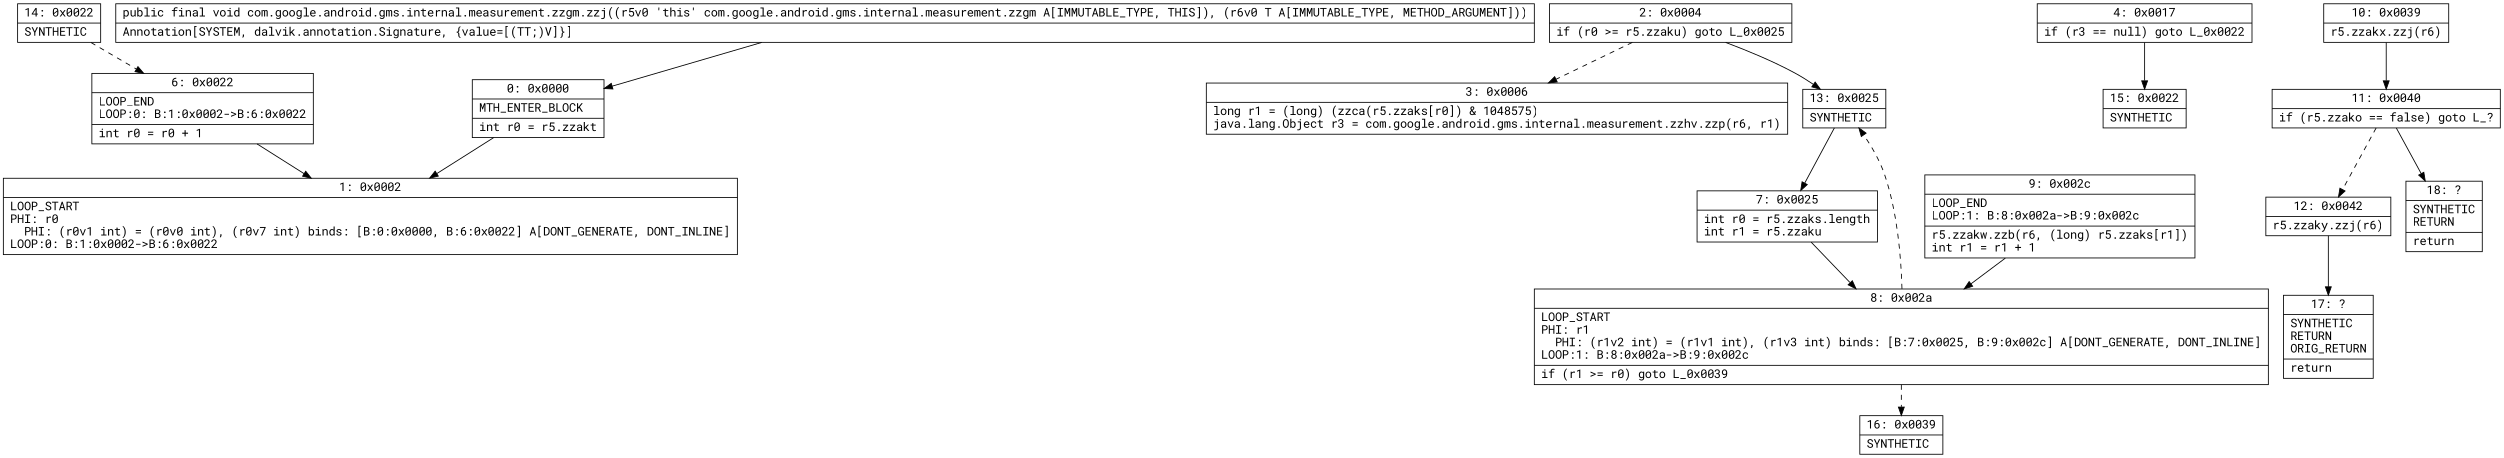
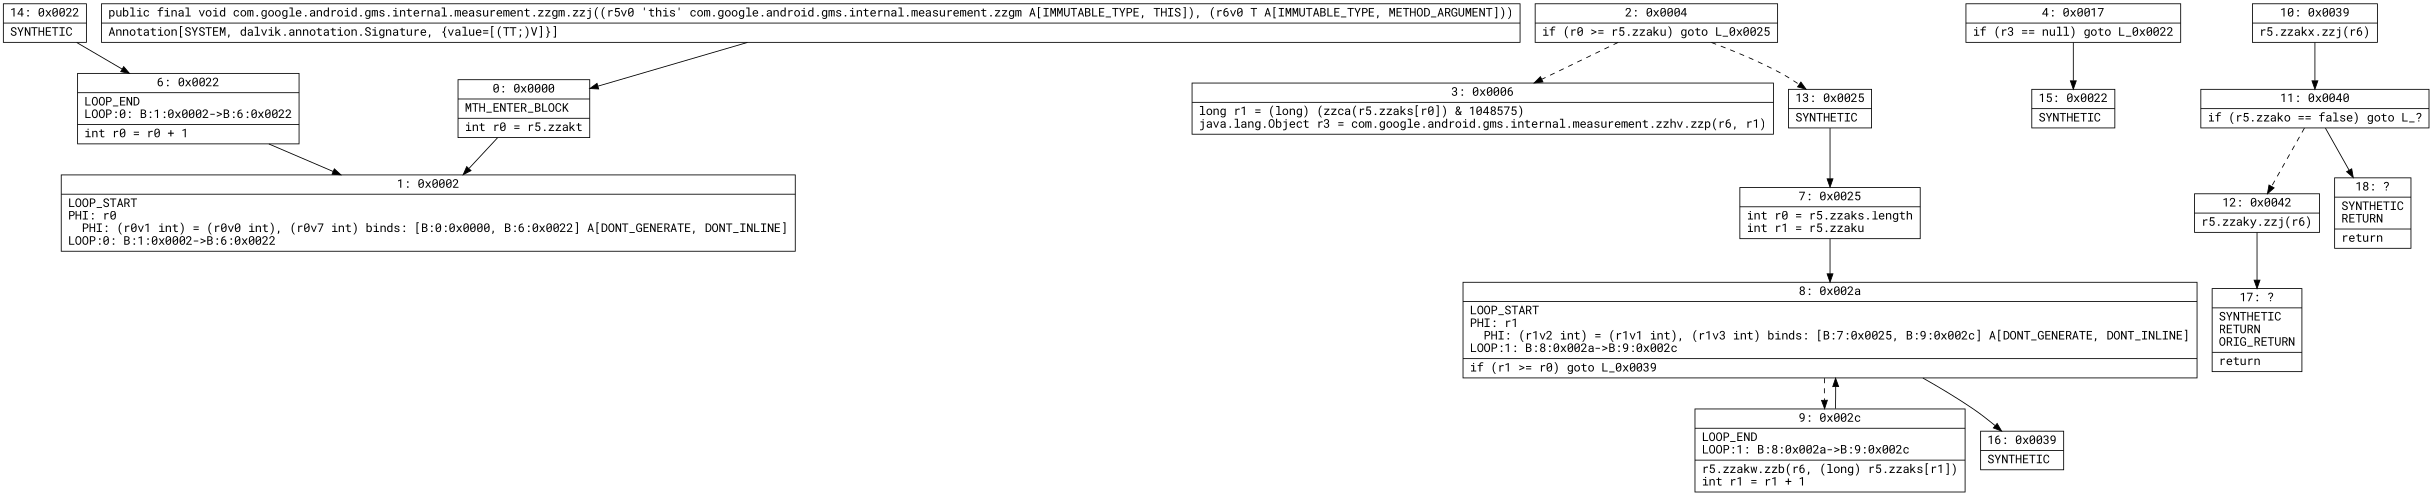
(114, 56) -> (99, 56)
(1771, 61) -> (1757, 61)
(1894, 209) -> (1824, 389)
(1901, 396) -> (1960, 400)
